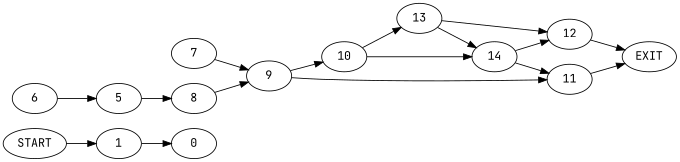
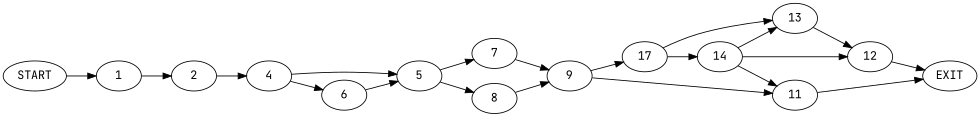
(453, 36) -> (754, 39)
(344, 57) -> (645, 57)
none -> (453, 66)
none -> (269, 76)
(194, 144) -> (194, 76)
